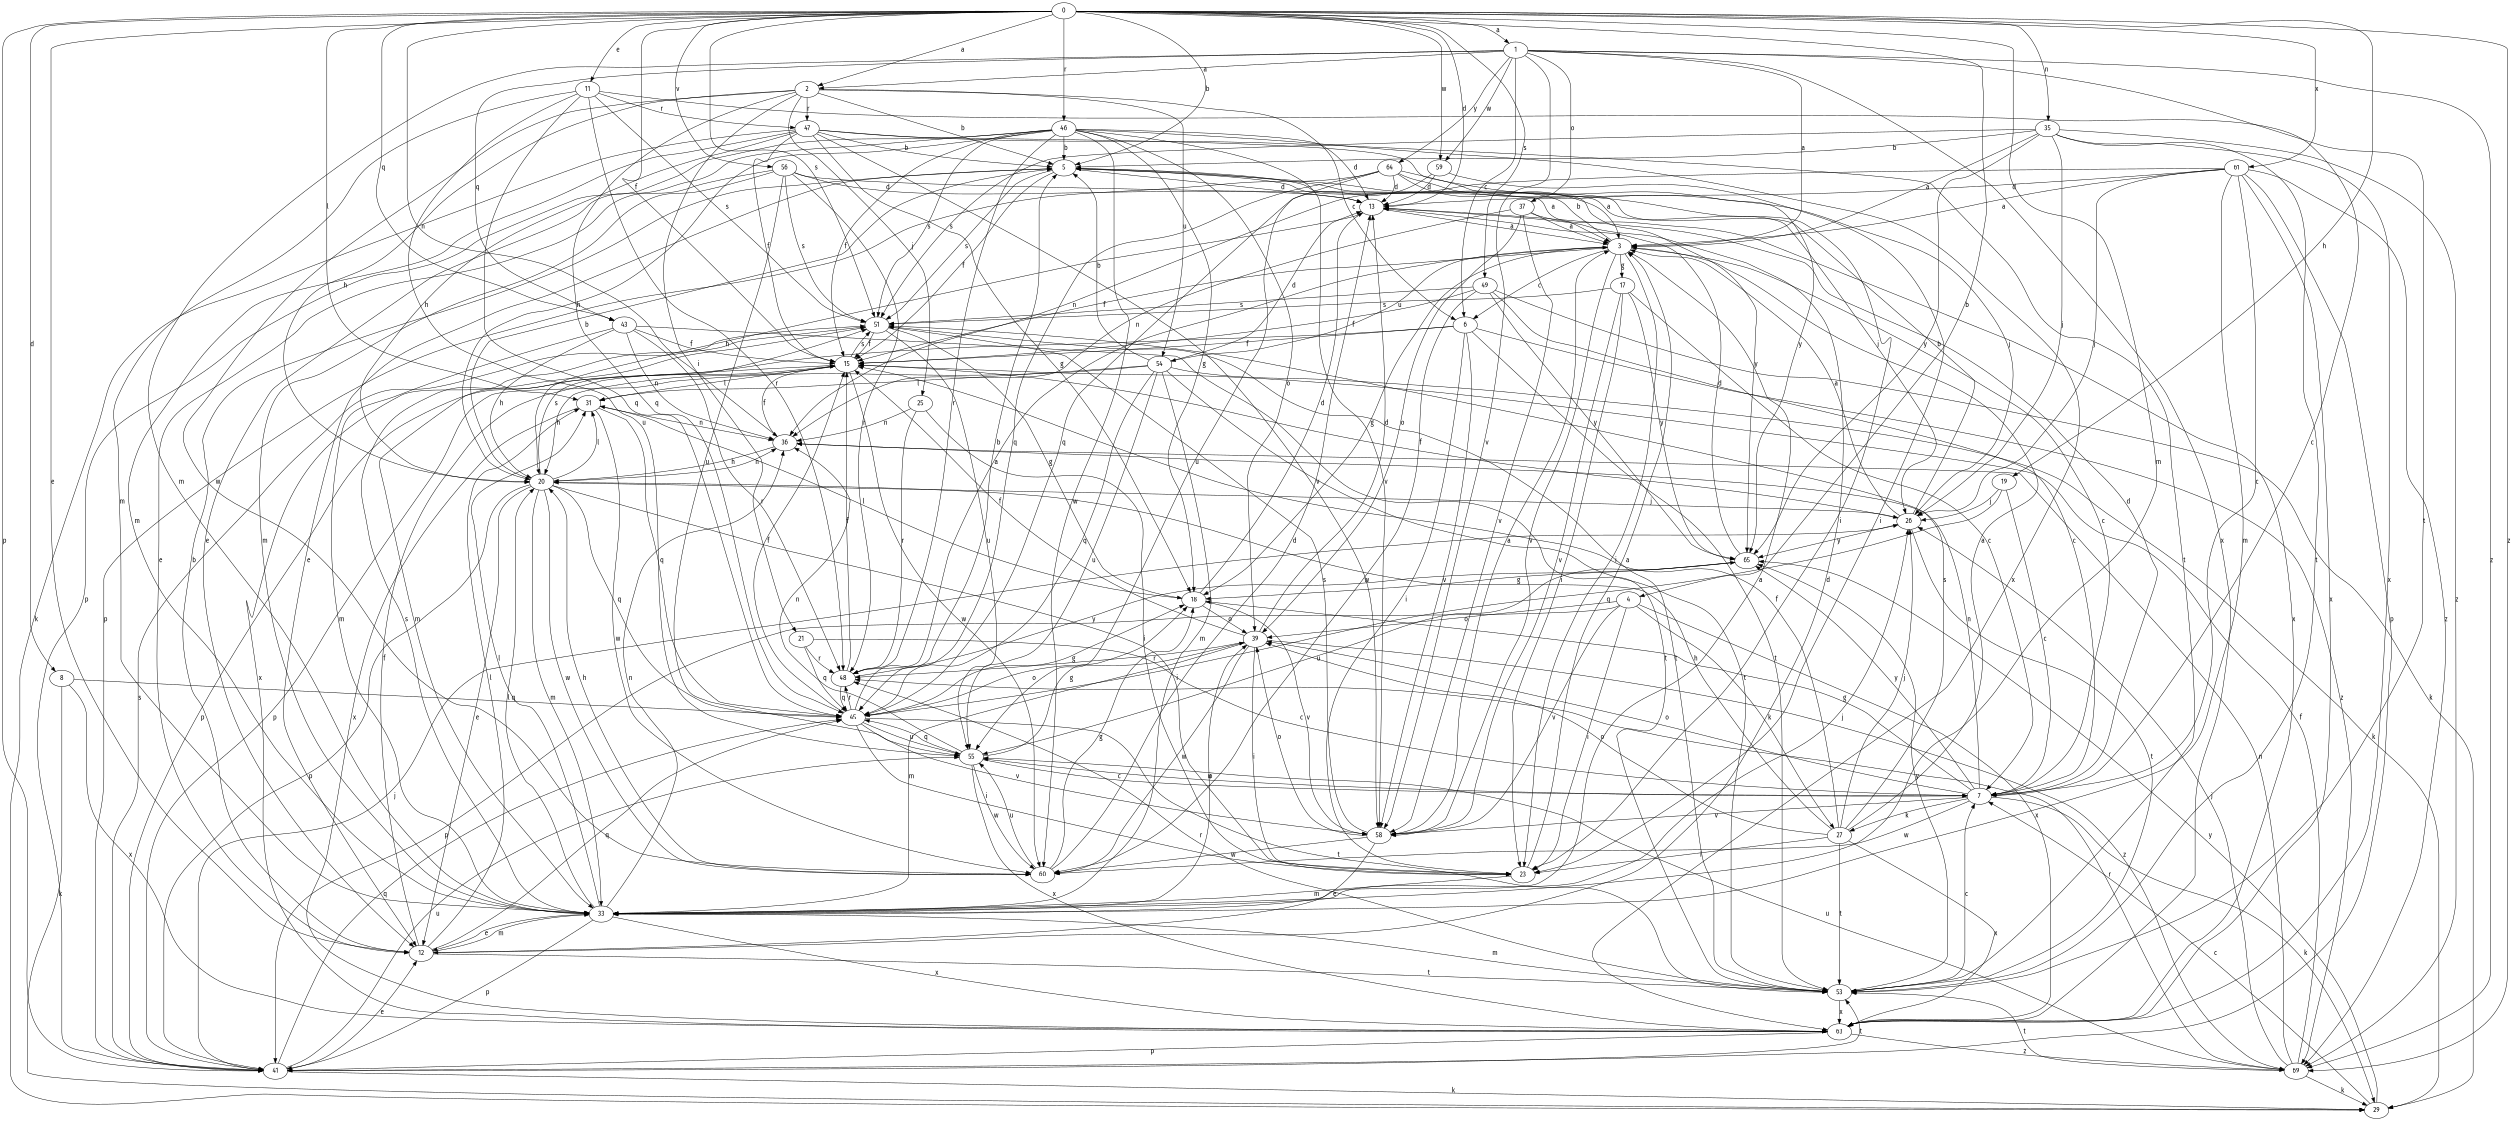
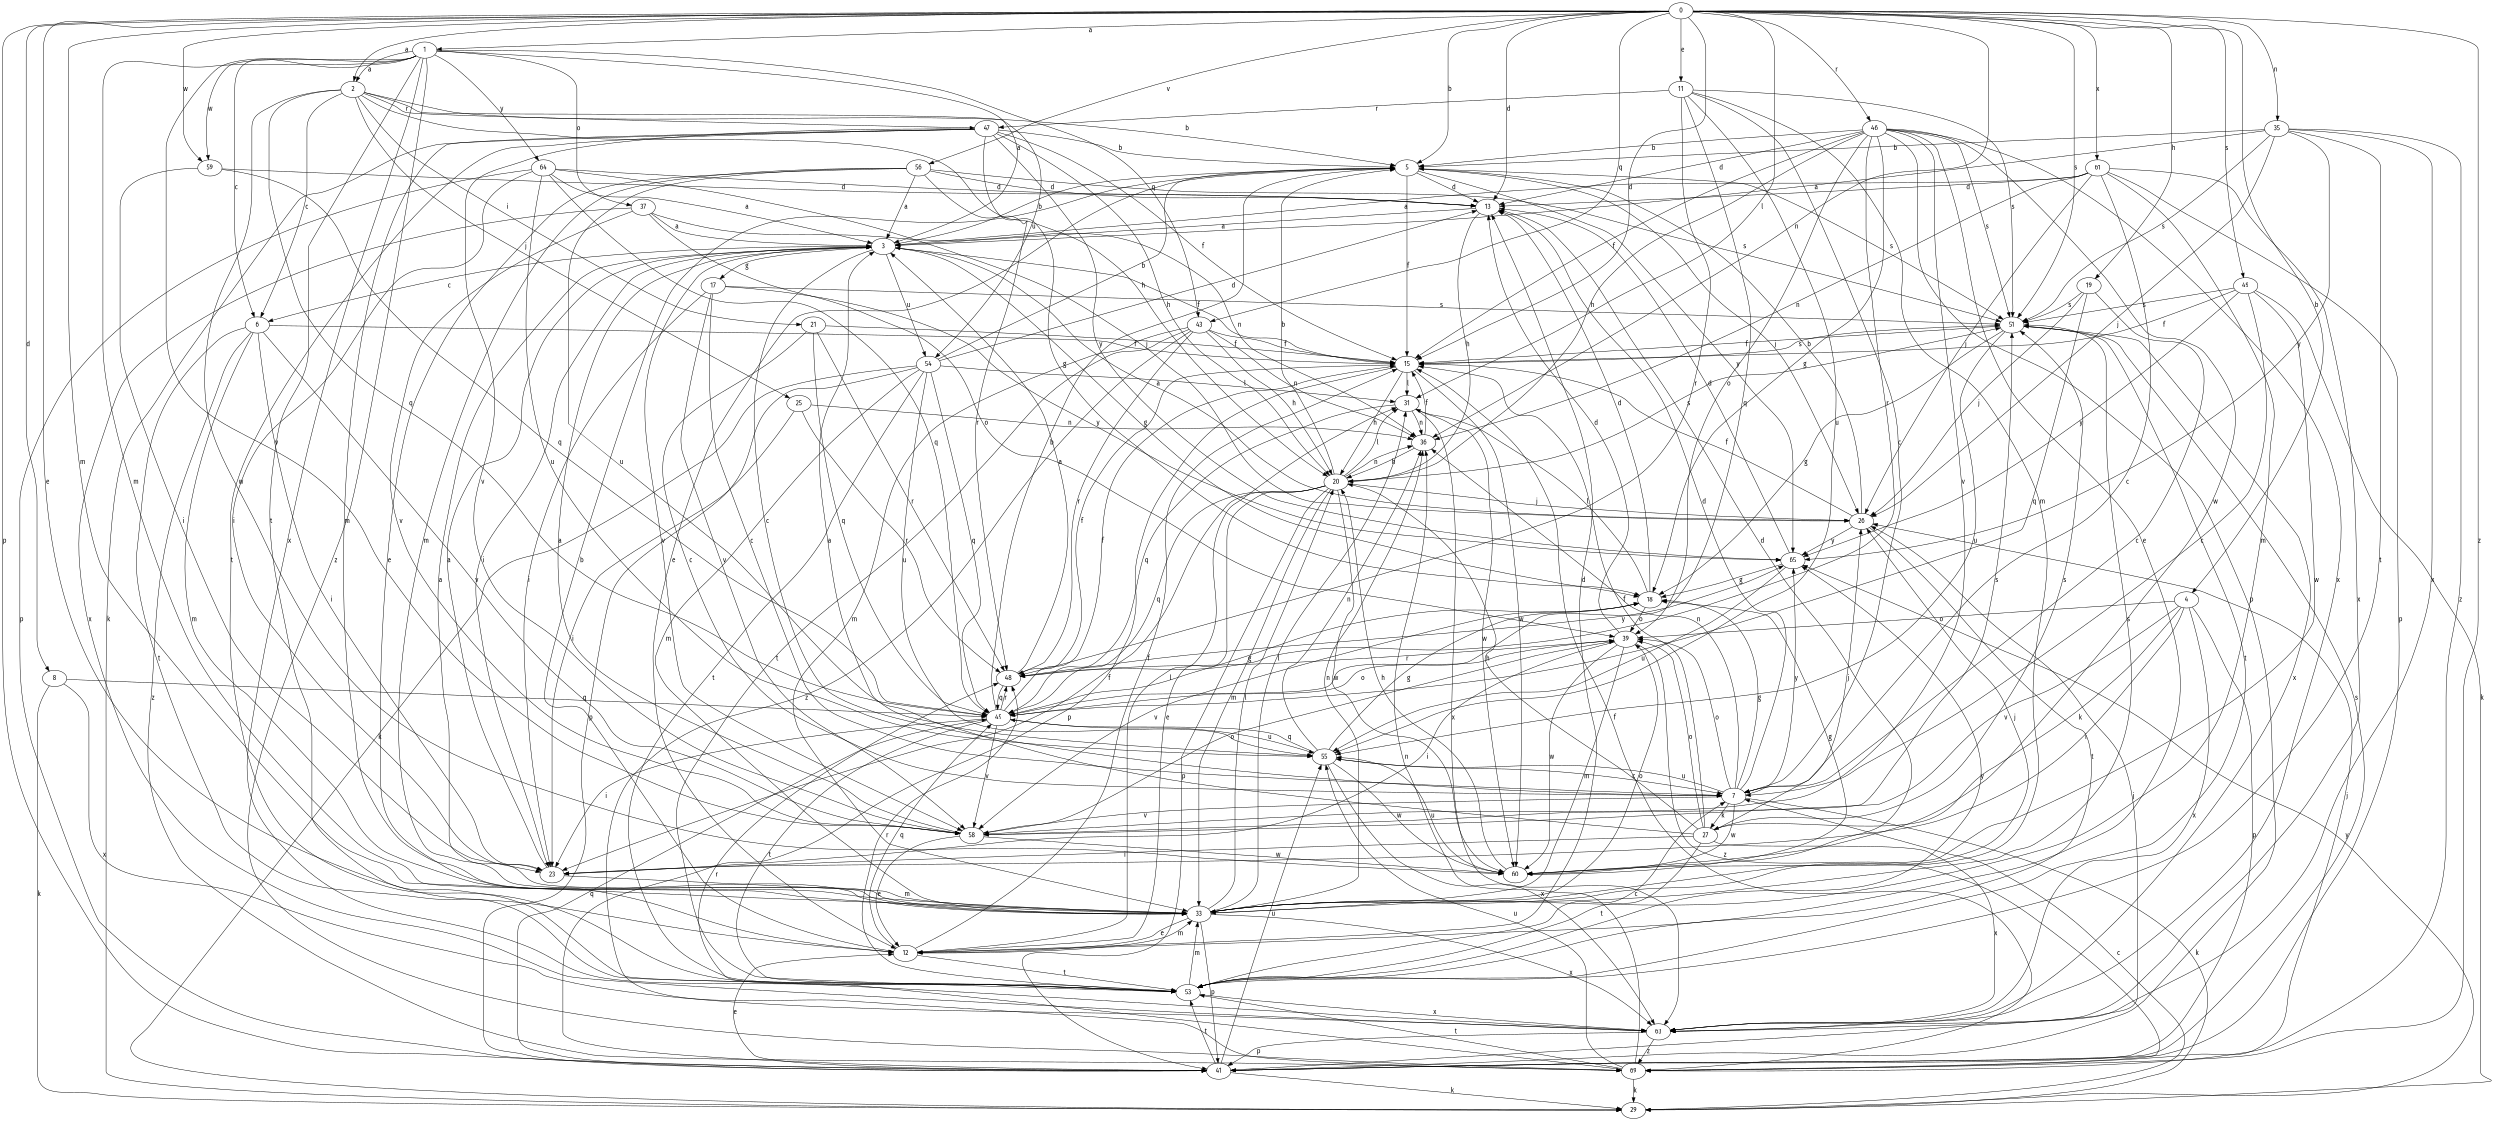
(636, 188) -> (1631, 188)
none -> (2056, 310)
(1033, 533) -> (1108, 339)
(2441, 585) -> (655, 992)
(1177, 678) -> (1109, 678)
